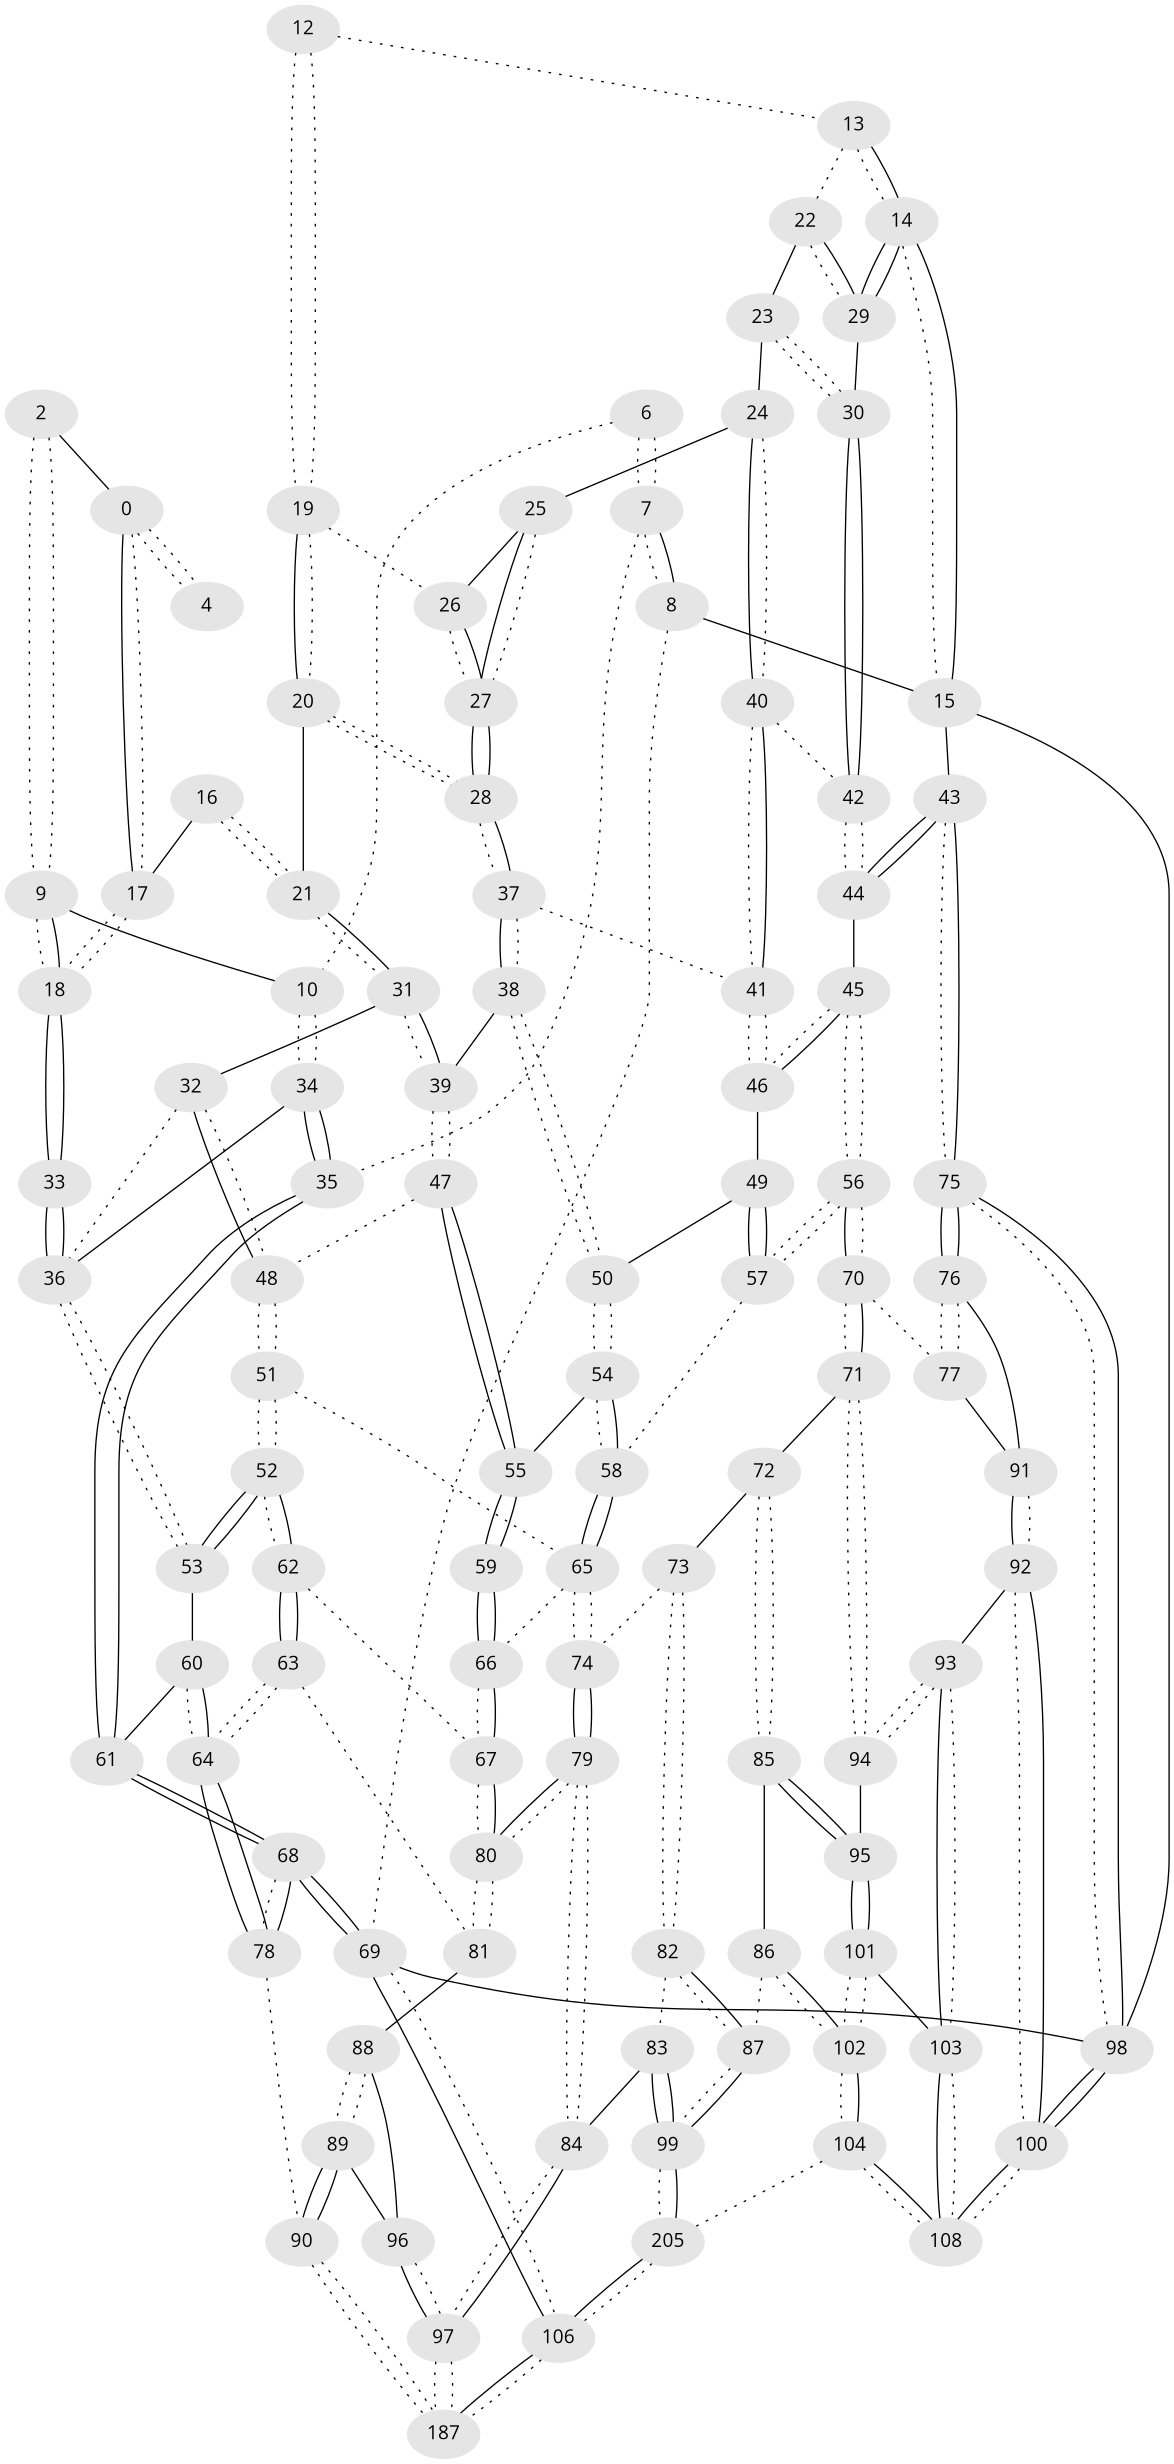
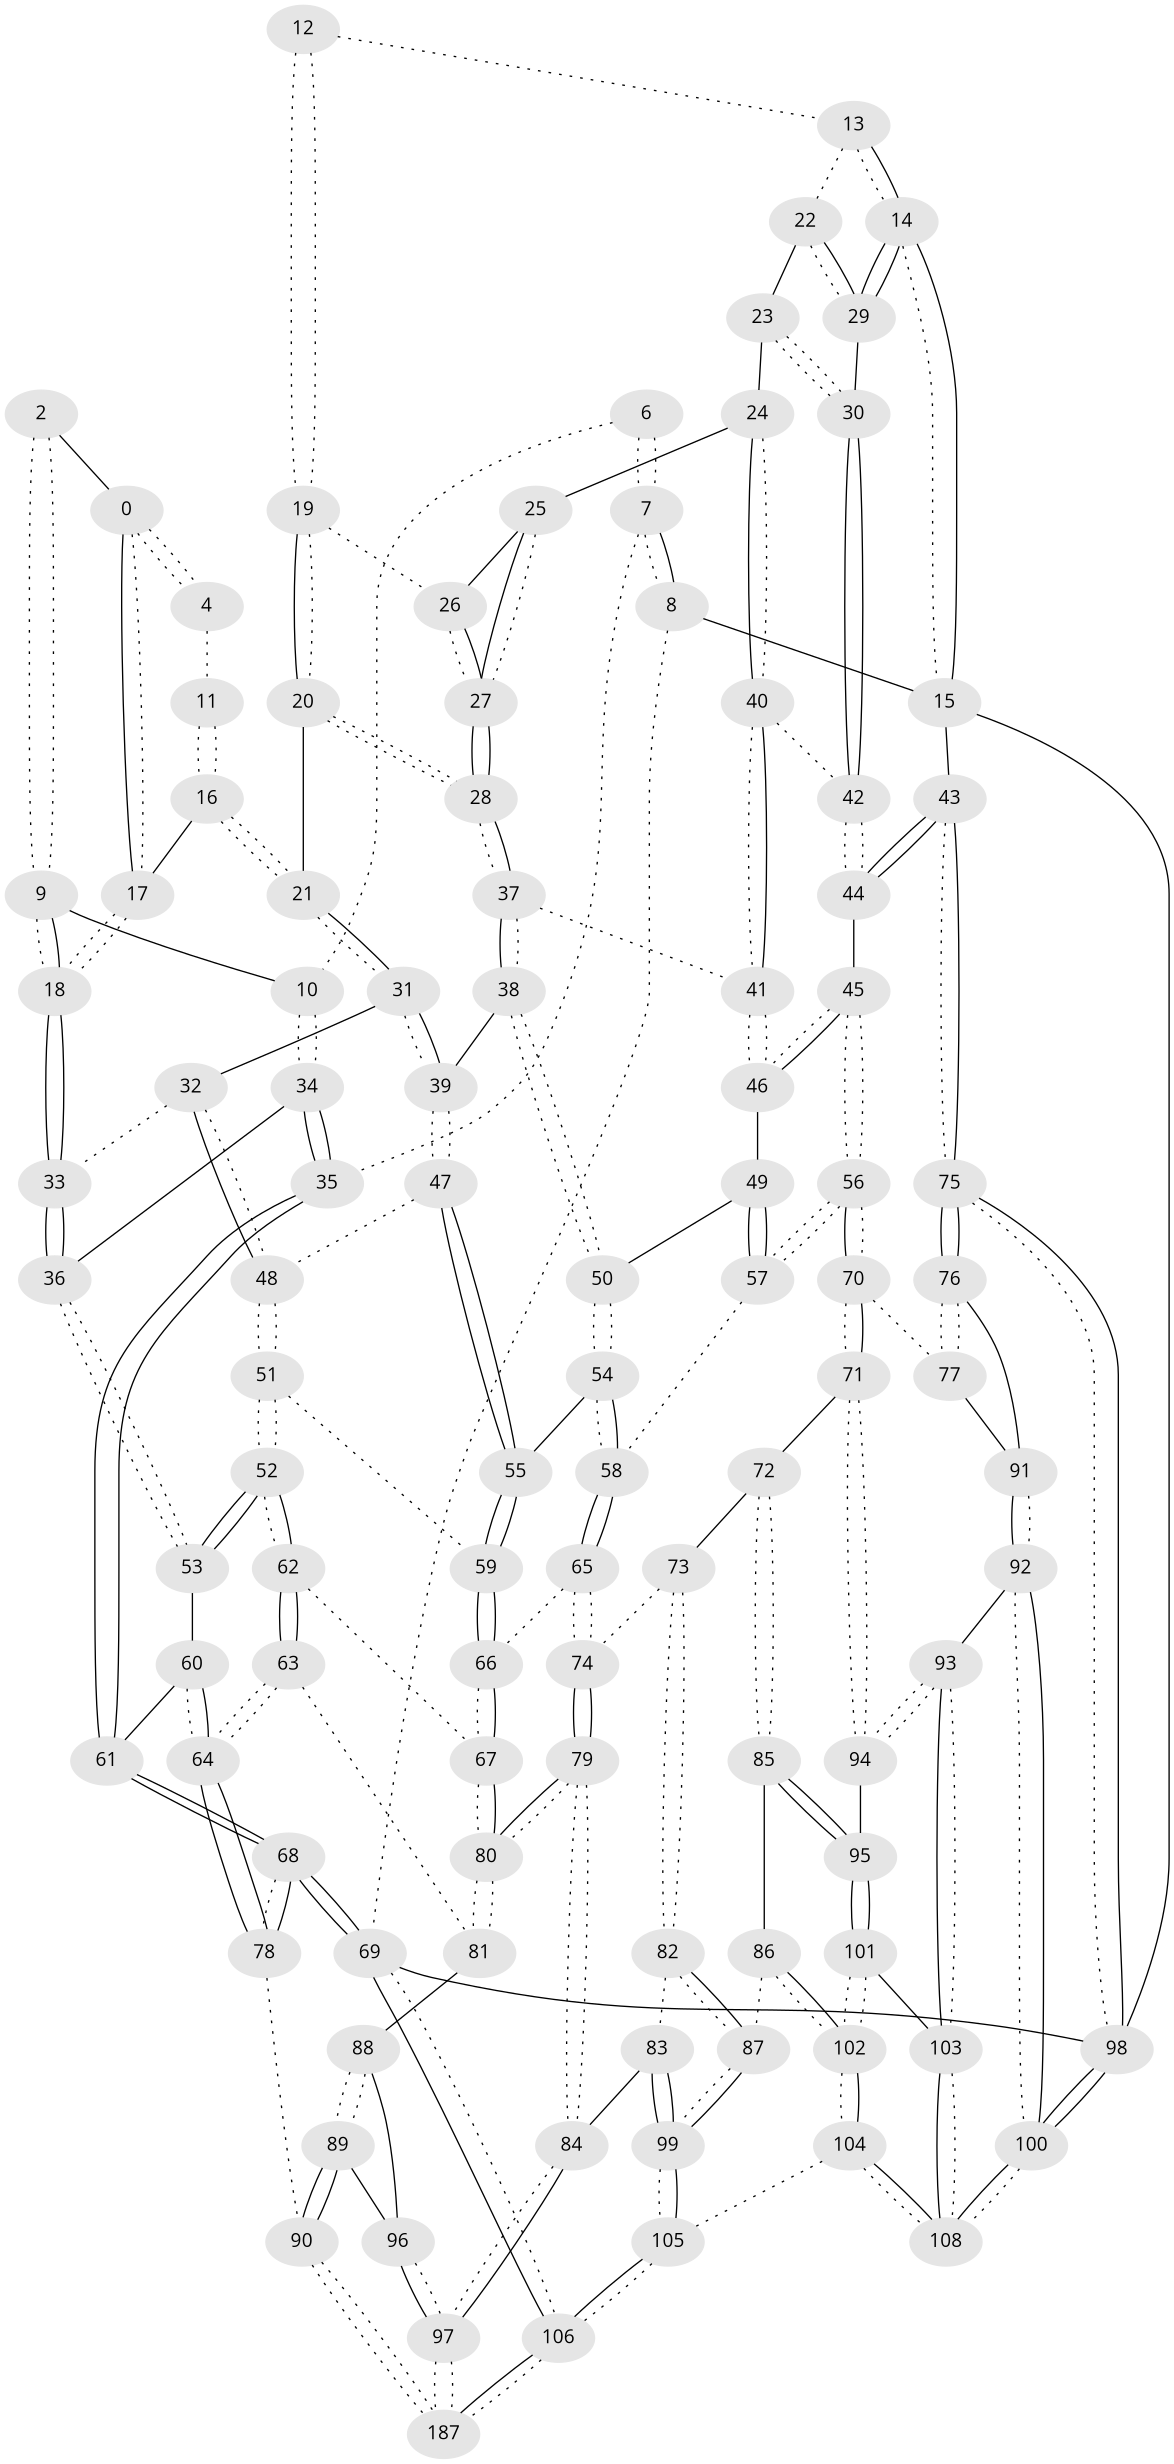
none -> (207, 703)
(123, 1184) -> (123, 1136)
(427, 1469) -> (377, 1472)
(668, 2242) -> (668, 2242)
